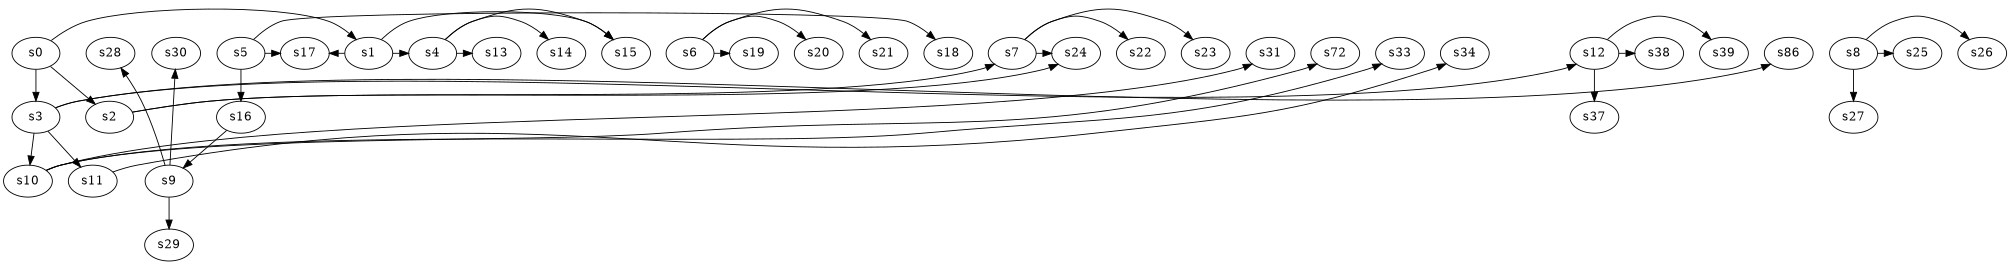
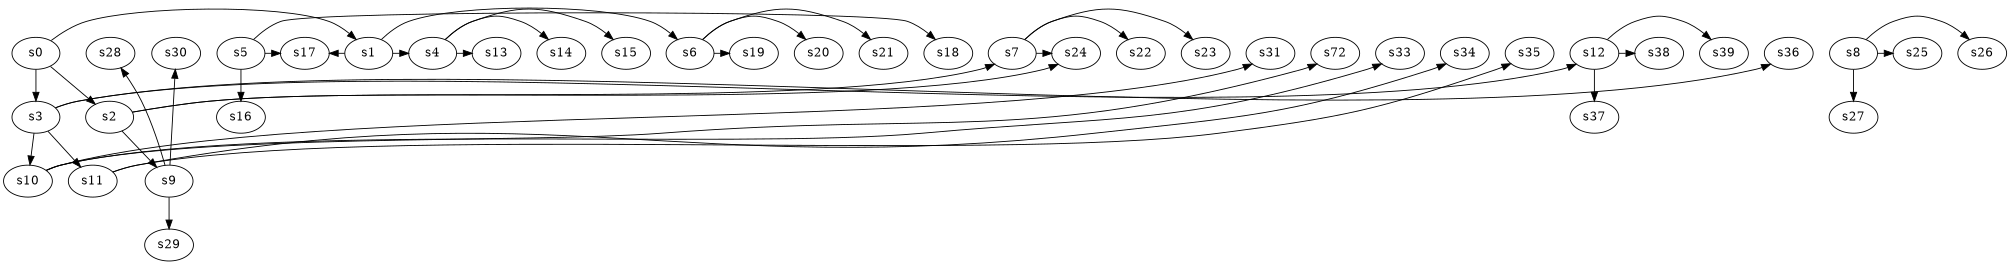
(493, 12) -> (525, 8)
none -> (1530, 53)
(1789, 53) -> (1789, 53)
(208, 146) -> (136, 146)
